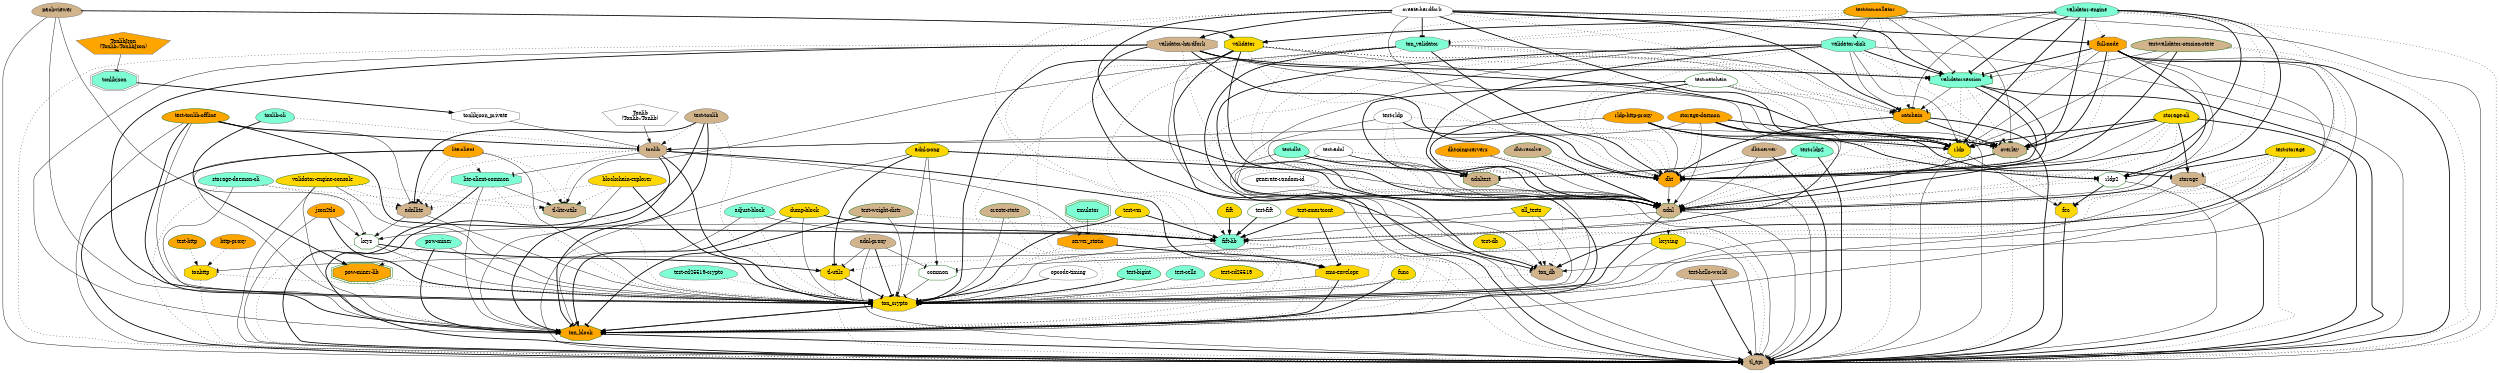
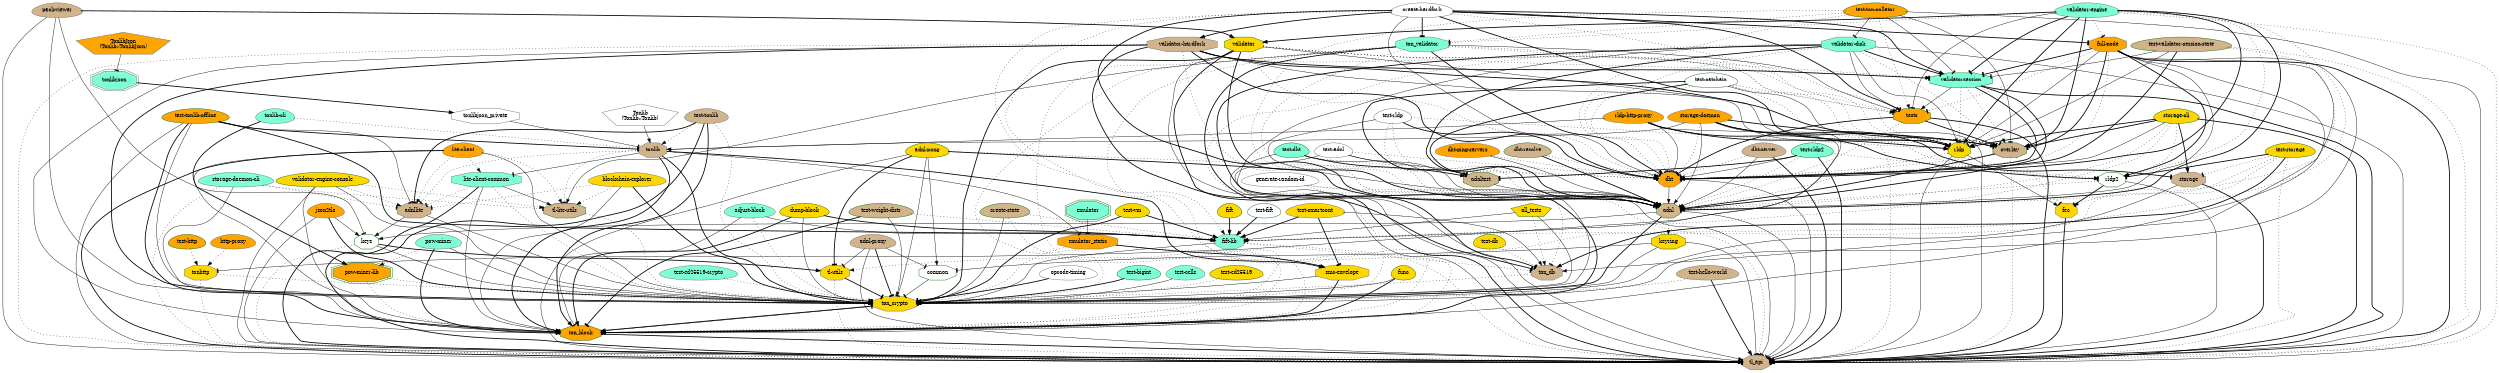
(1912, 116) -> (1912, 116)
(599, 231) -> (599, 231)
(1088, 242) -> (1088, 242)
